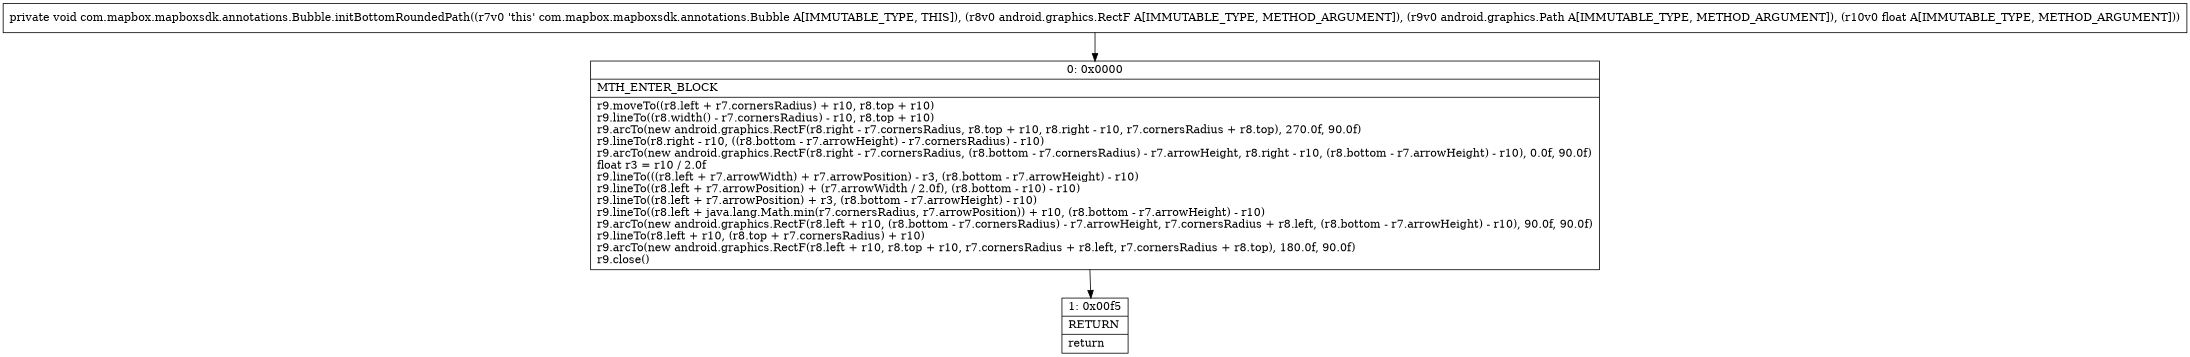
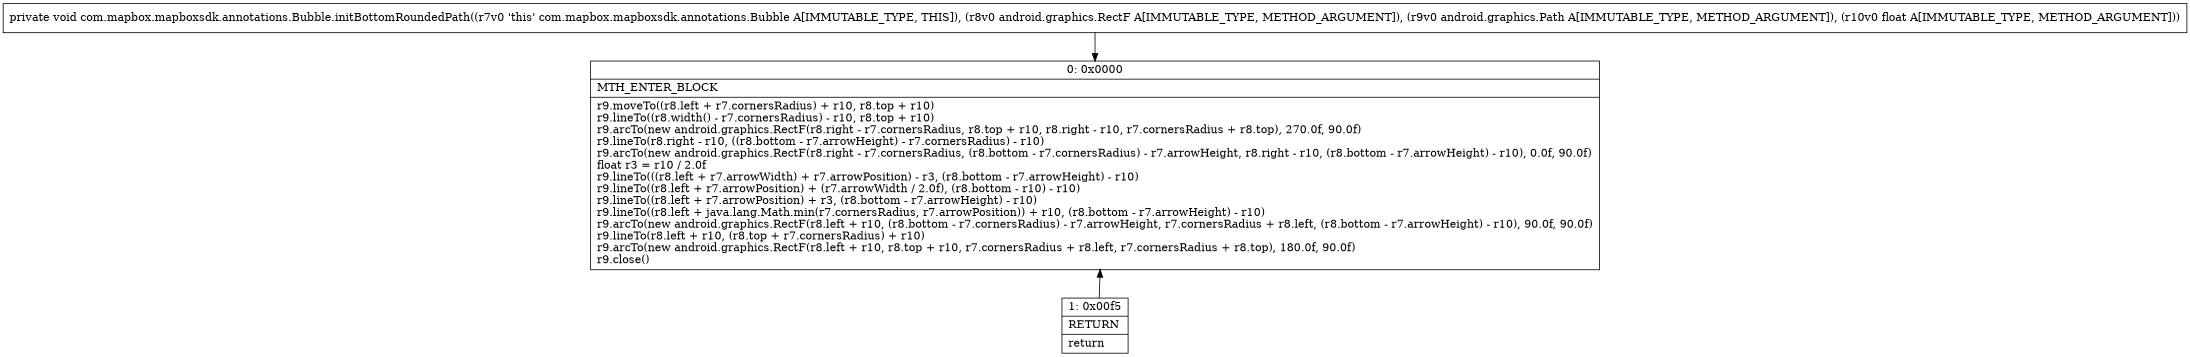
(1090, 280) -> (1100, 288)
